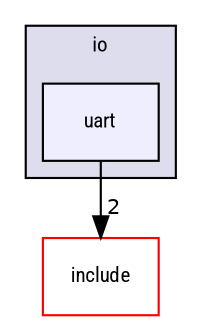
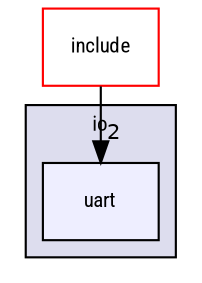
(101, 192) -> (101, 118)
